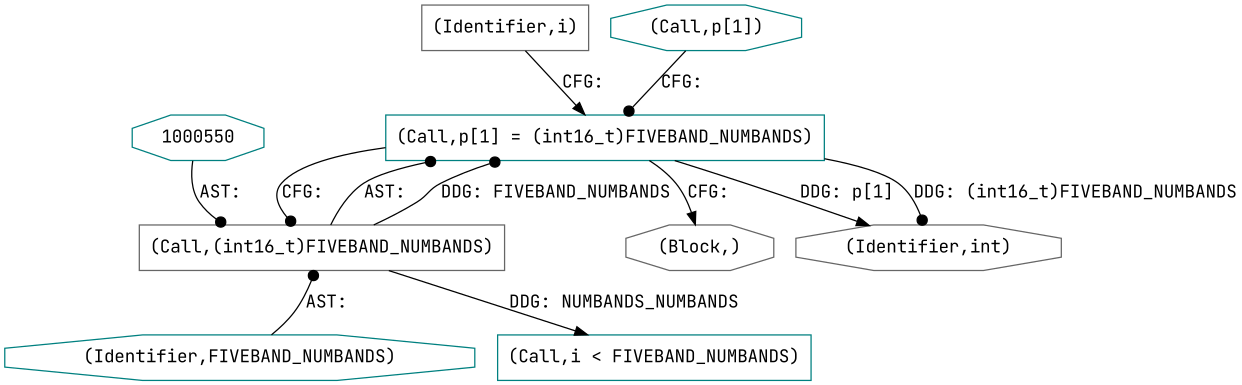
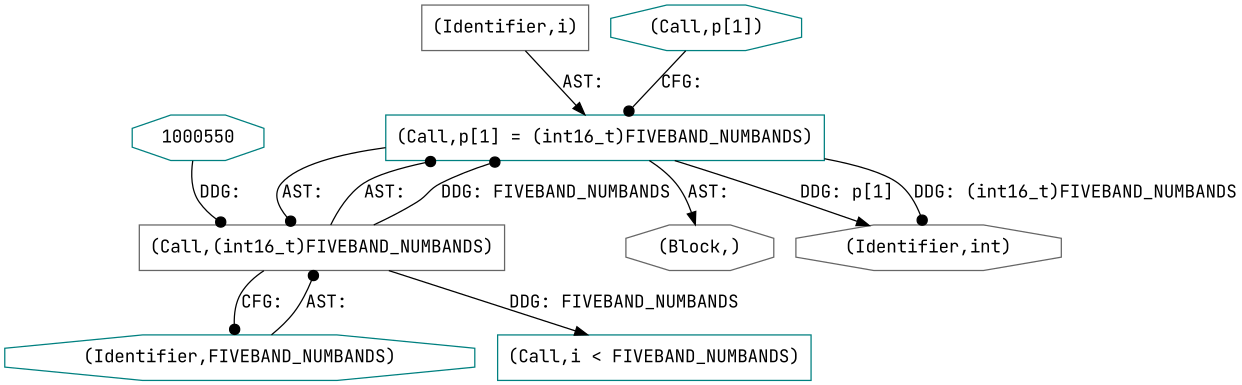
(589, 83) -> (589, 83)
(226, 193) -> (226, 193)
(308, 193) -> (308, 193)
(714, 193) -> (714, 193)
none -> (241, 293)
(624, 303) -> (624, 303)
